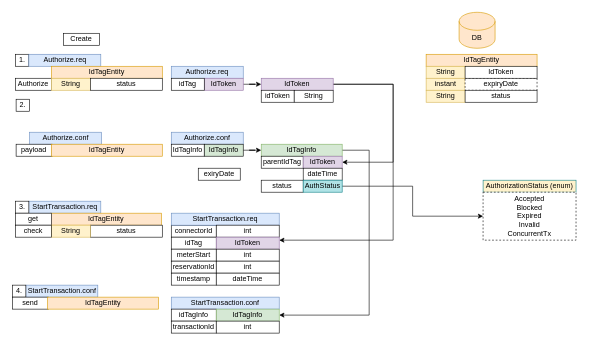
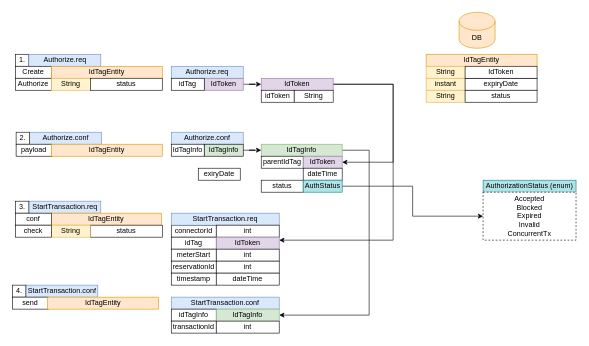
(81, 39) -> (33, 72)
(501, 84) -> (501, 84)
(23, 105) -> (23, 138)
(530, 186) -> (530, 186)
(33, 219) -> (33, 219)
